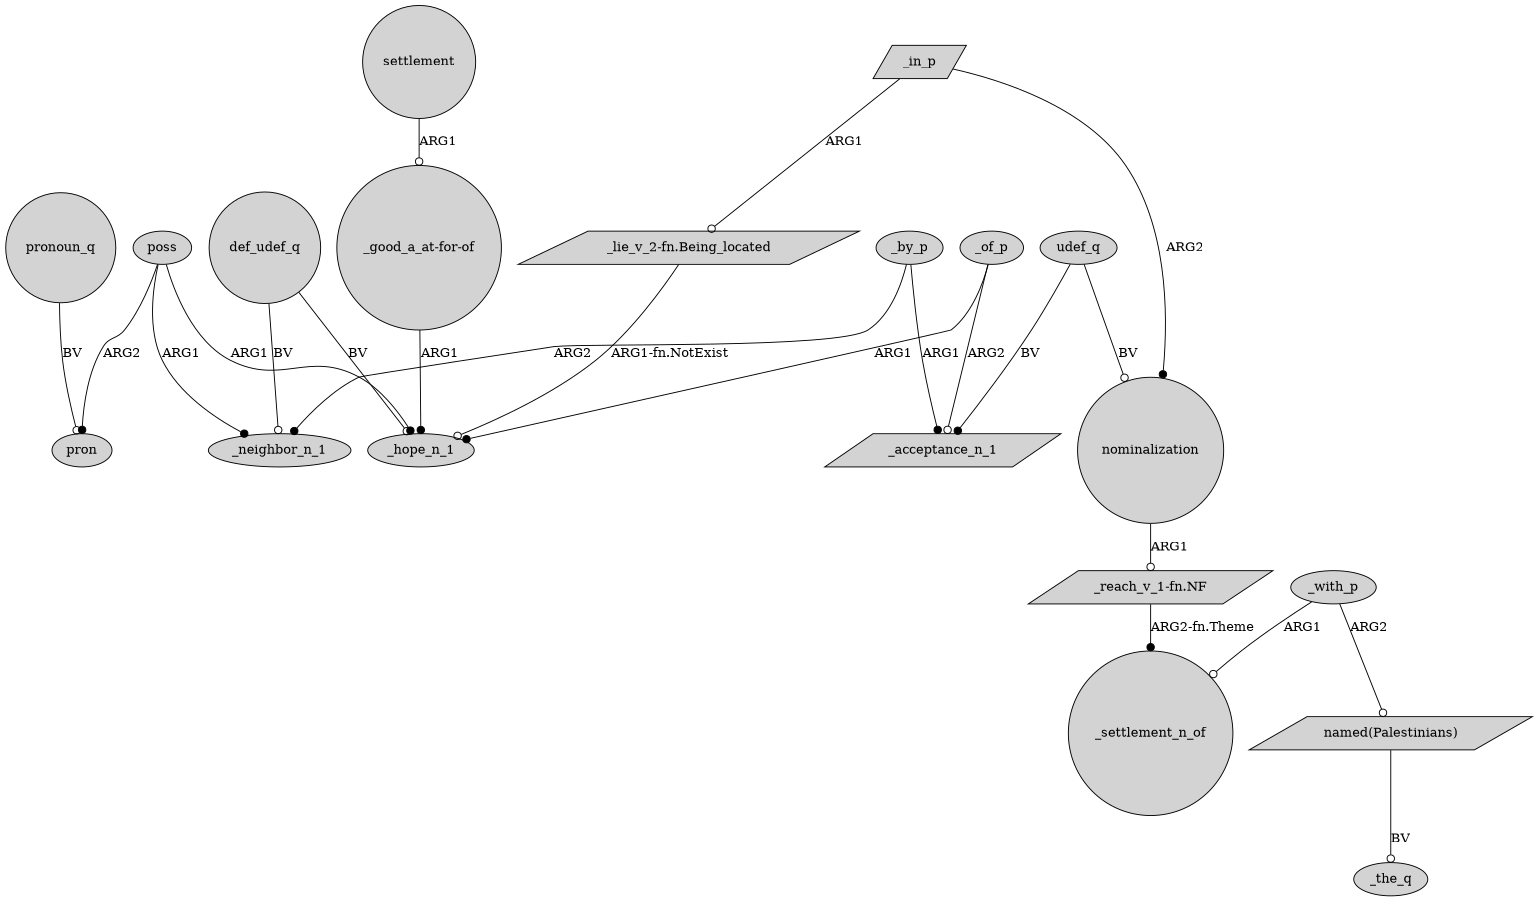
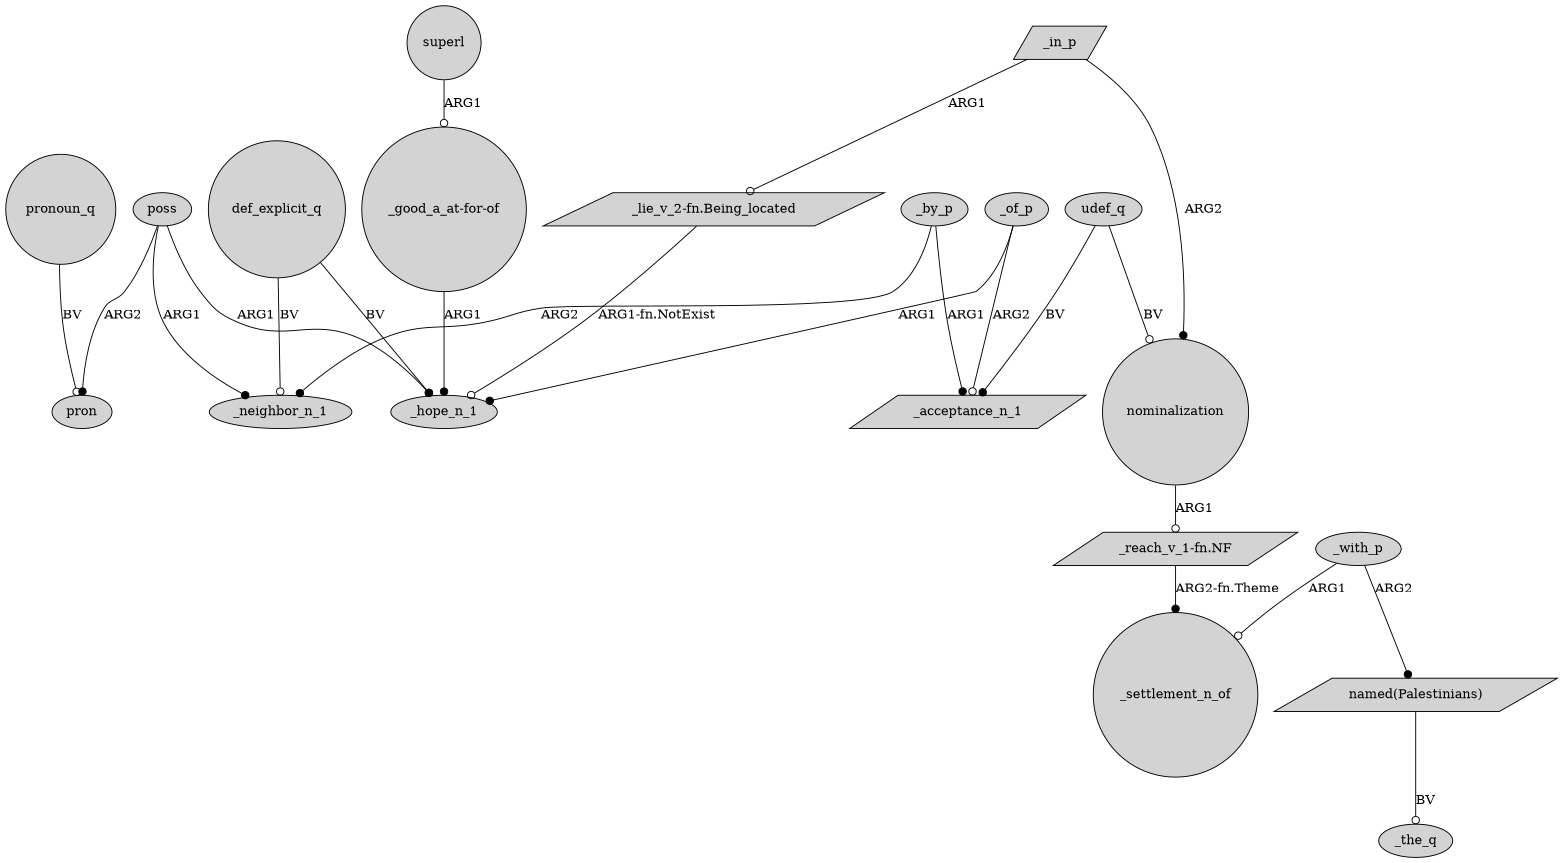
(419, 62) -> (444, 43)
(265, 248) -> (277, 209)
(1361, 657) -> (1386, 618)
